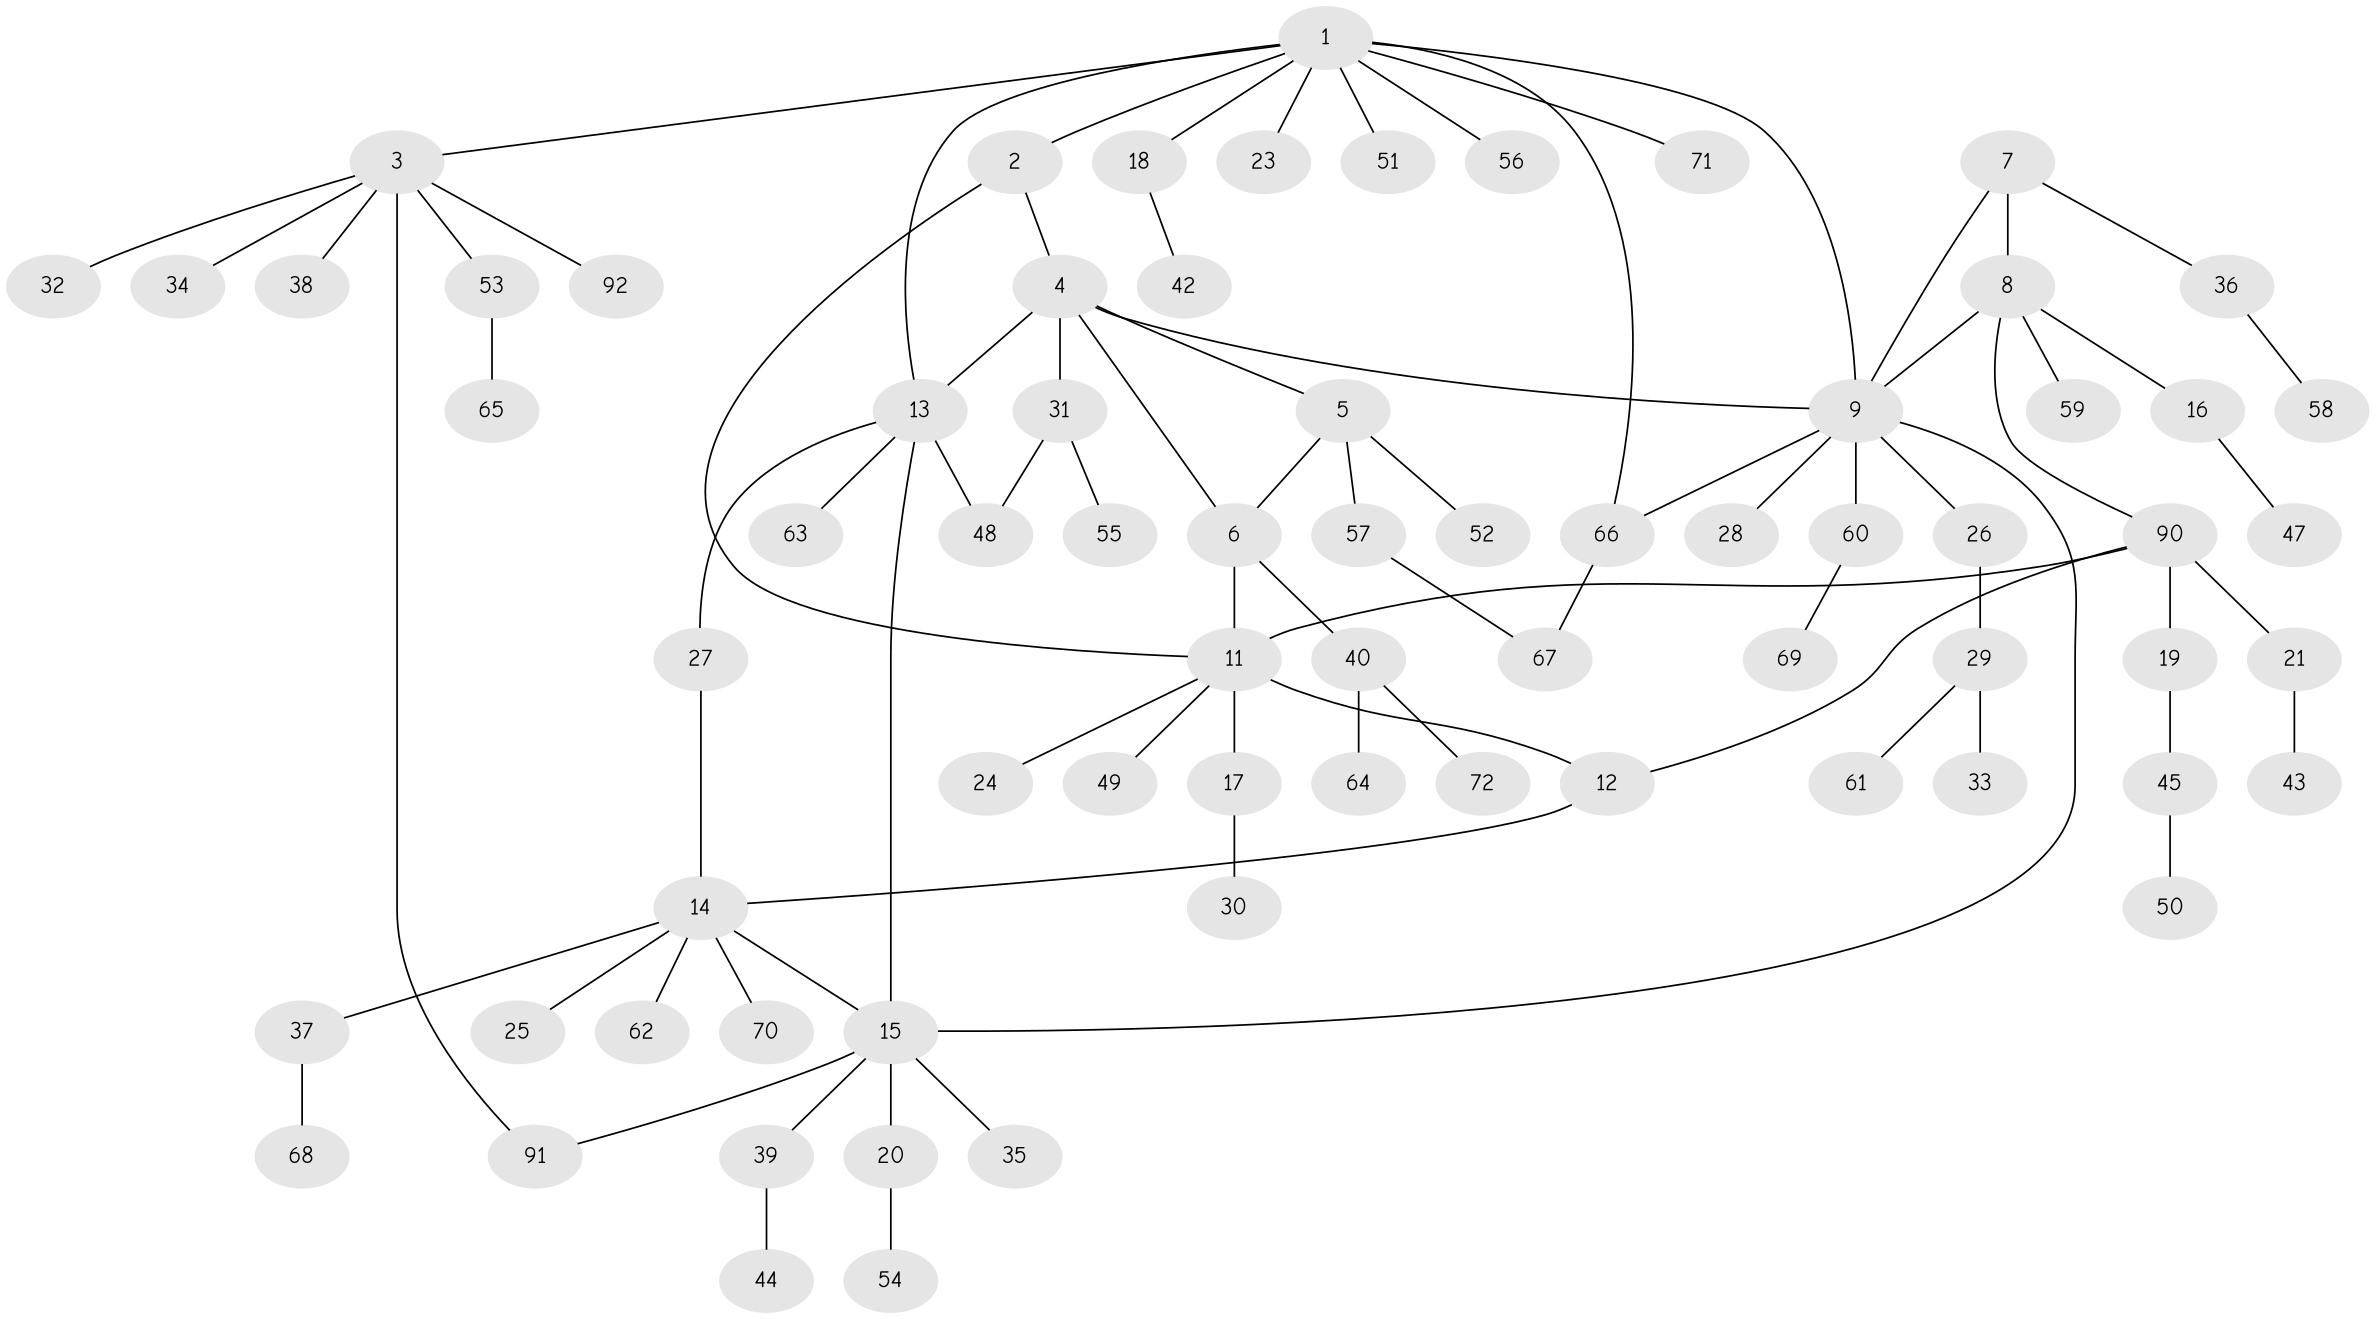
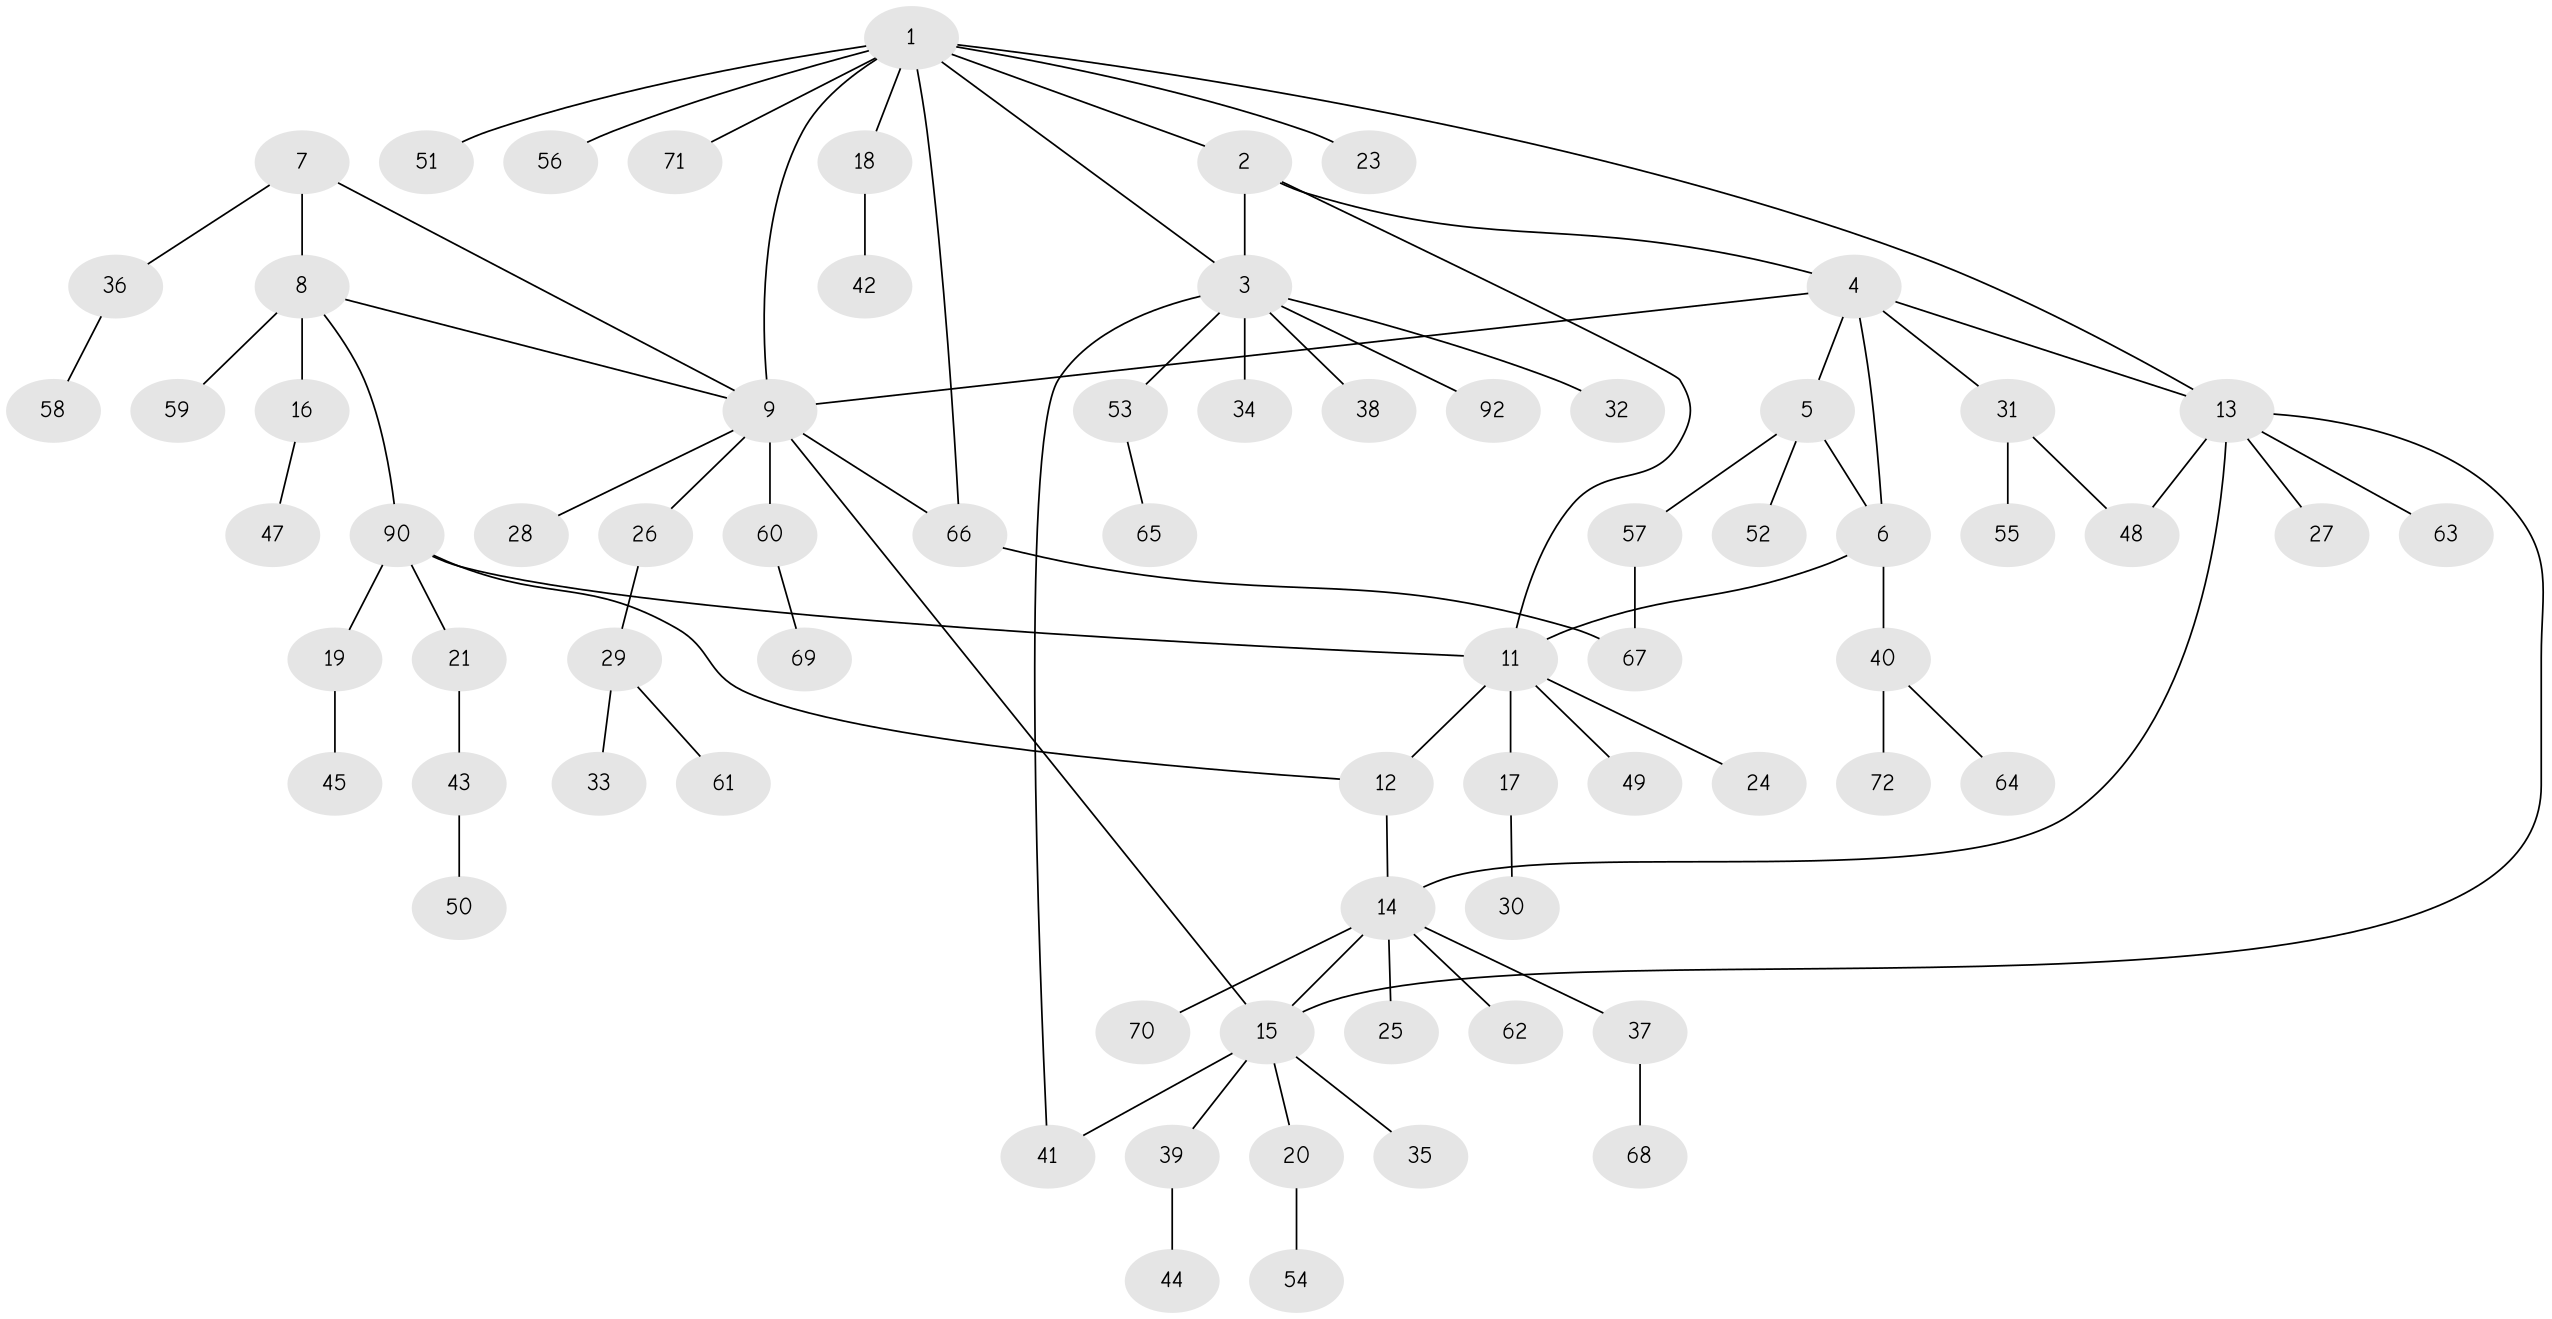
none -> (1245, 225)
(701, 784) -> (1956, 850)
(2170, 846) -> (459, 846)
(535, 1157) -> (1048, 1157)
